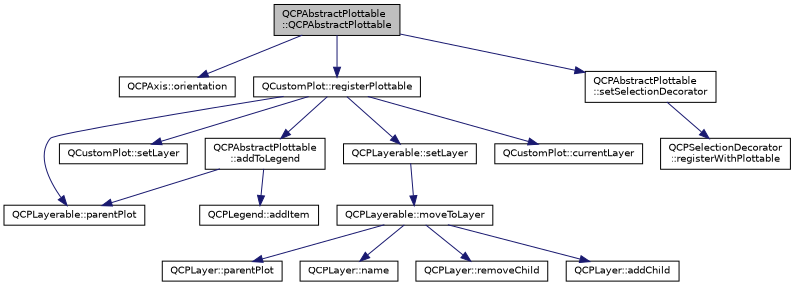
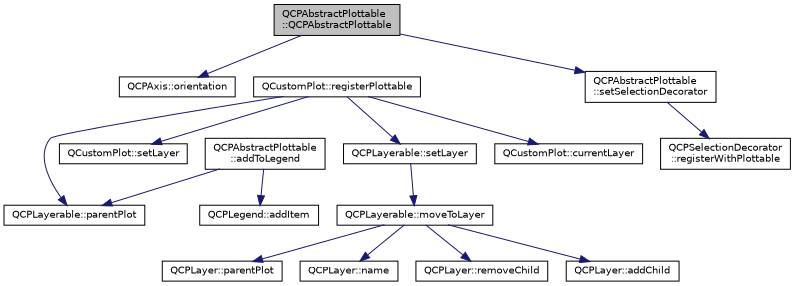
(337, 51) -> none
(308, 114) -> none
